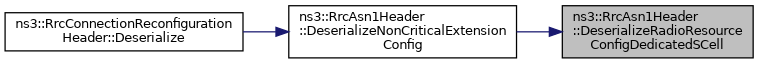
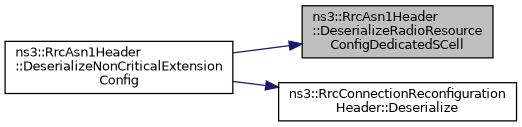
(259, 32) -> (249, 83)
